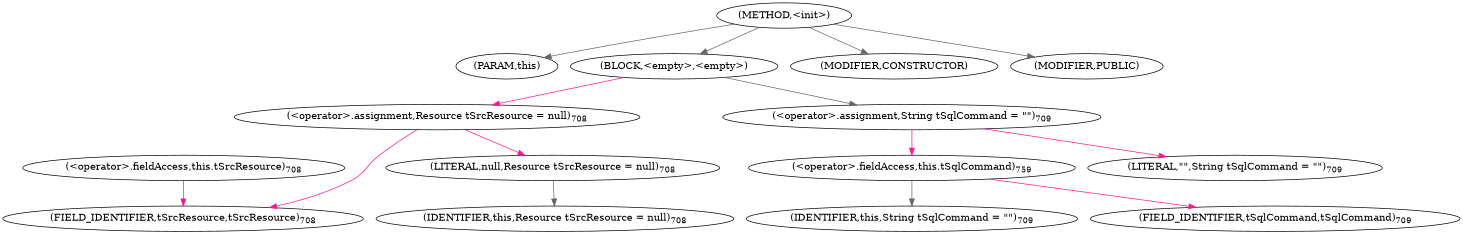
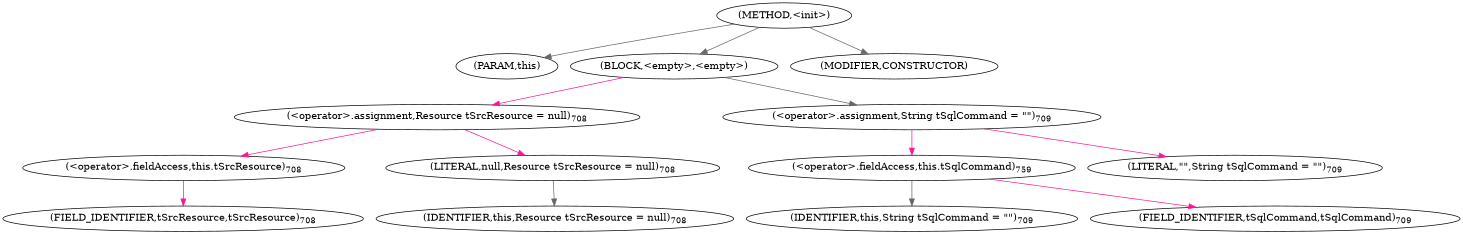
(1087, 66) -> none
(353, 179) -> (313, 142)
